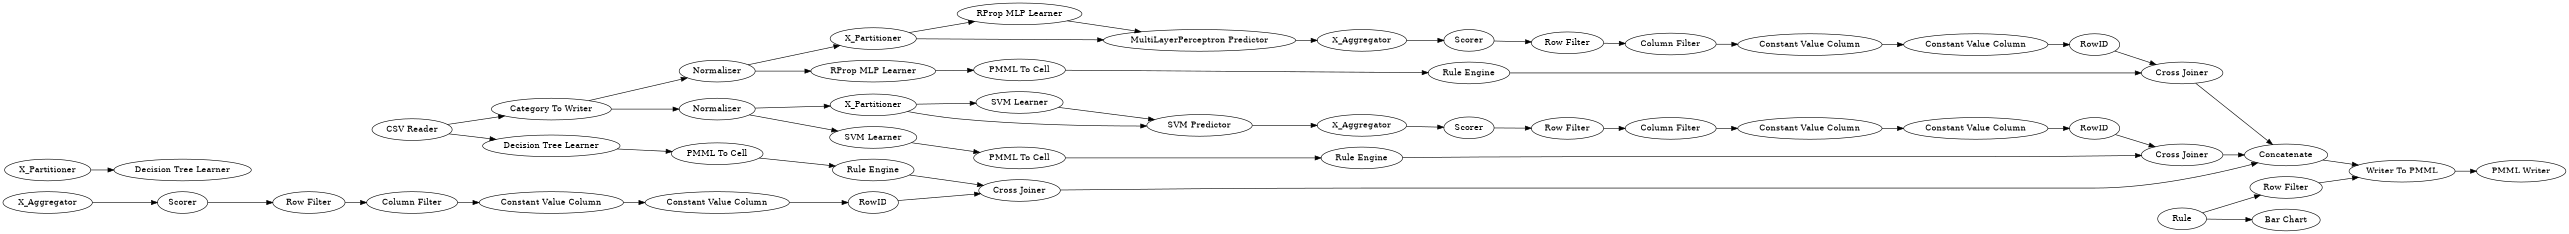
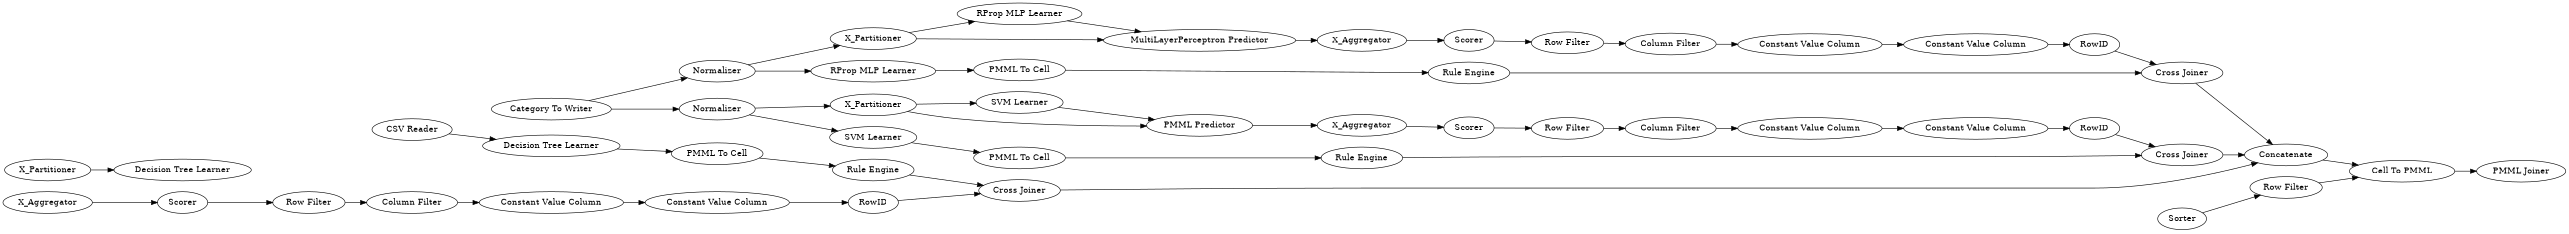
(473, 121) -> none
(1200, 125) -> (1200, 125)
(2402, 171) -> (2402, 171)
(2521, 171) -> (2521, 171)
(2182, 219) -> (2182, 219)
(2286, 220) -> none
